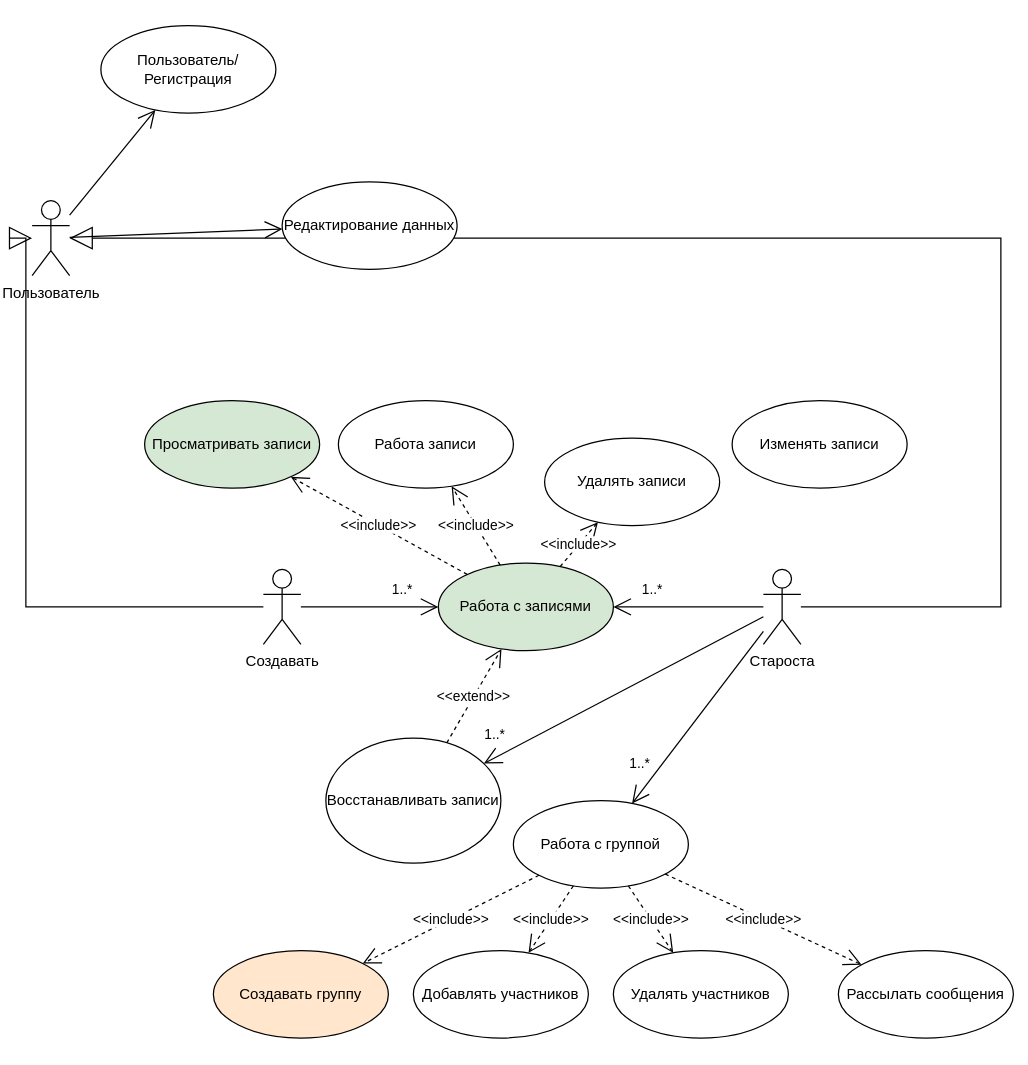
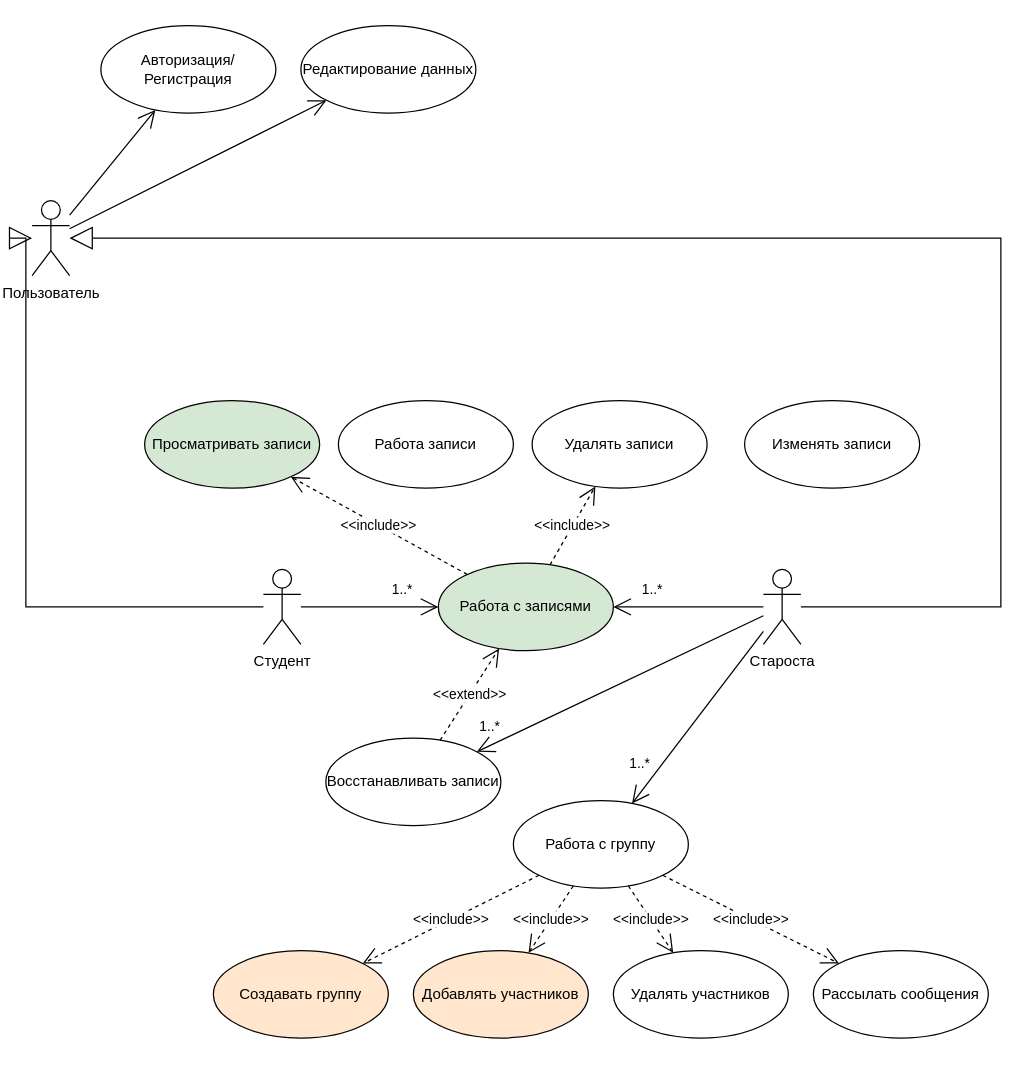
(188, 69) -> (188, 69)
(369, 226) -> (388, 69)
(819, 444) -> (832, 444)
(632, 482) -> (619, 444)
(477, 527) -> none
(283, 662) -> (283, 662)
(413, 801) -> (413, 782)
(601, 844) -> (601, 844)
(501, 994) -> (501, 994)
(926, 994) -> (901, 994)
